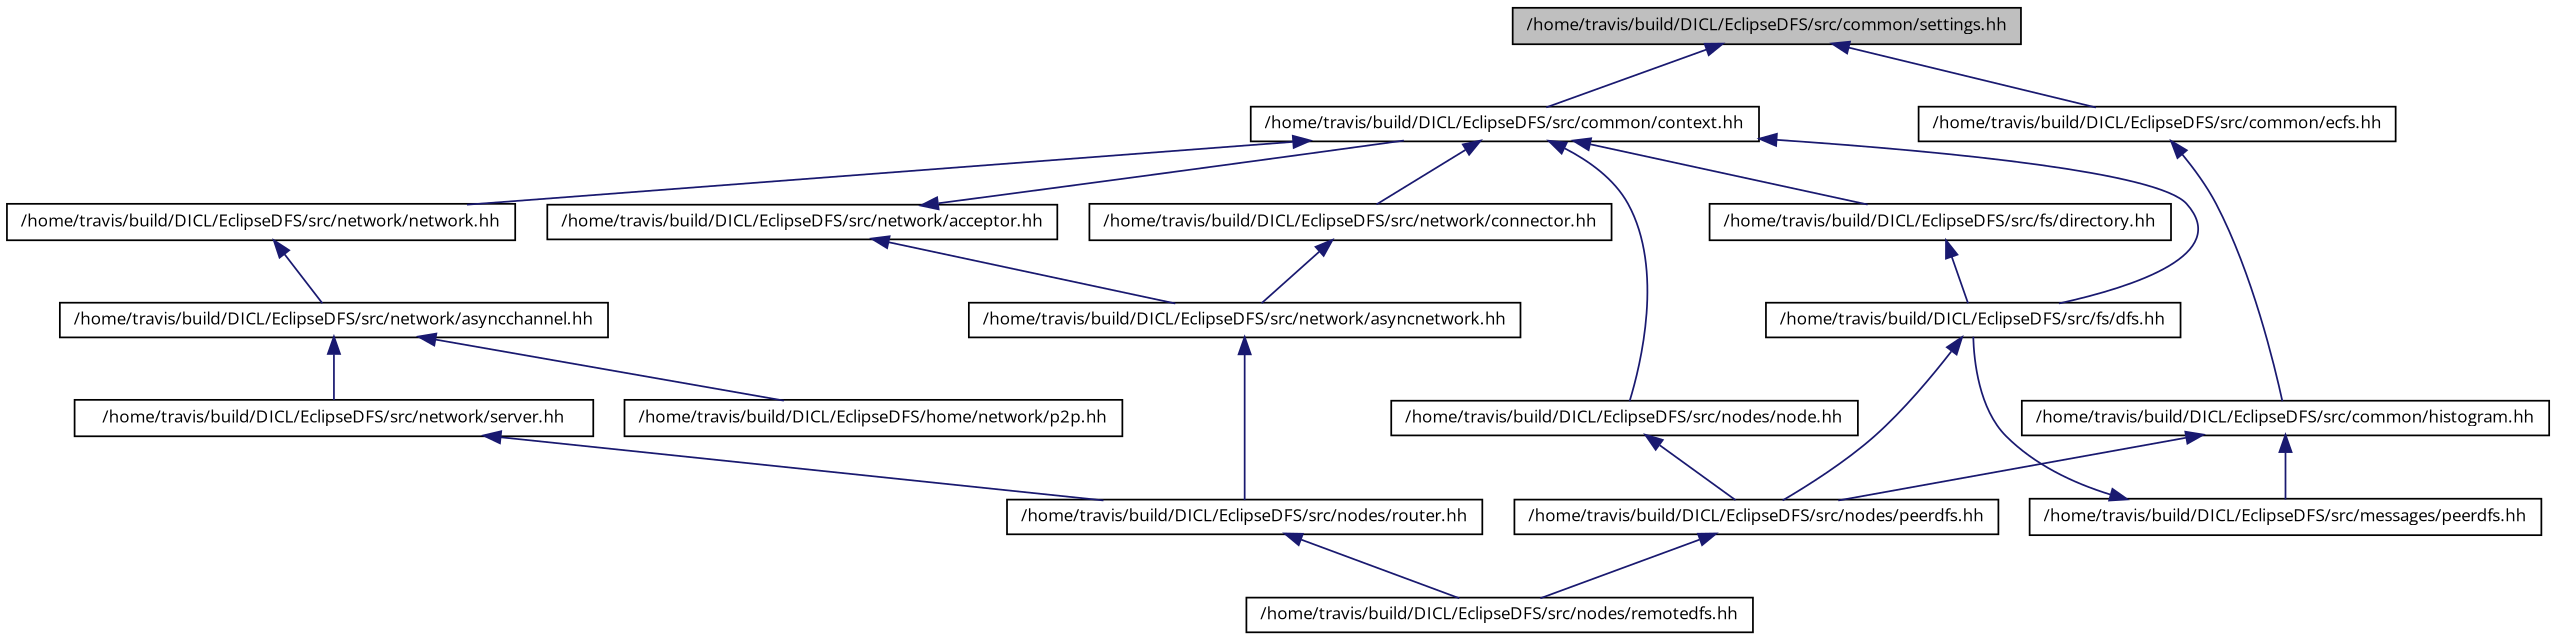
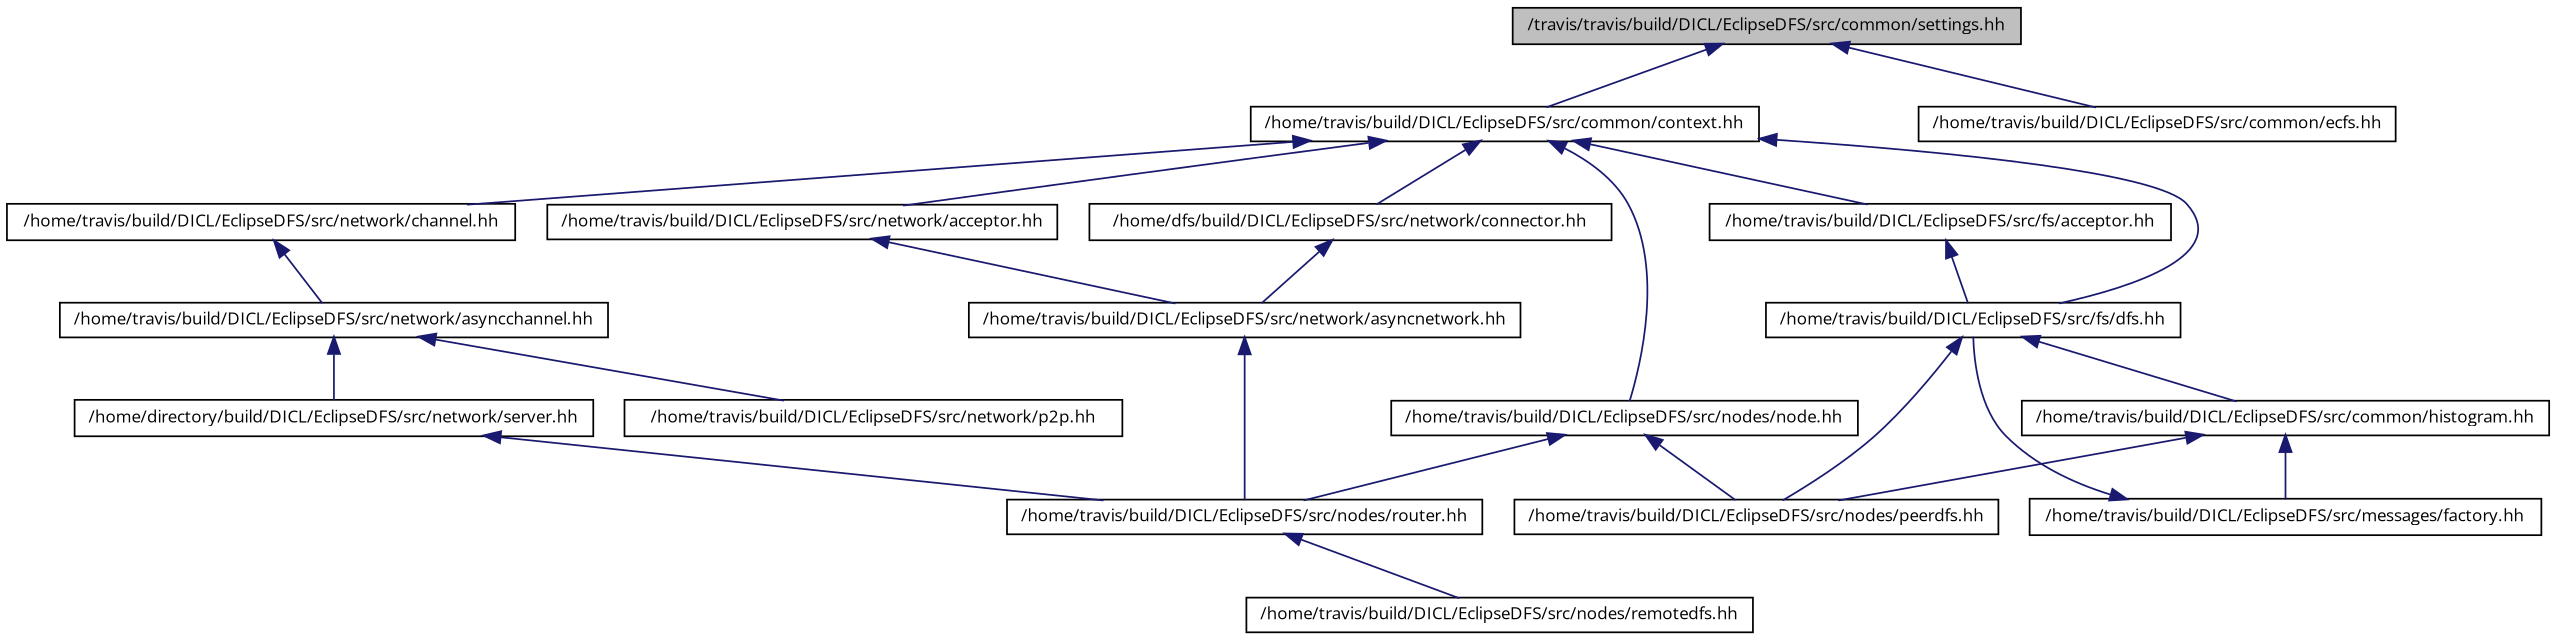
(1767, 26) -> (1767, 26)
(1171, 172) -> (1136, 174)
(261, 222) -> (261, 222)
(1350, 222) -> (1350, 222)
(1940, 222) -> (1940, 222)
(2245, 272) -> (2138, 372)
(334, 418) -> (334, 418)
(873, 418) -> (873, 418)
none -> (1426, 470)
(2285, 517) -> (2285, 517)
(1620, 569) -> none
